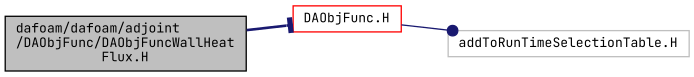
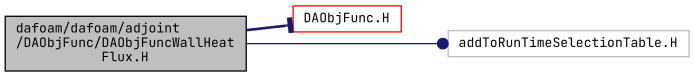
(424, 27) -> (342, 44)
